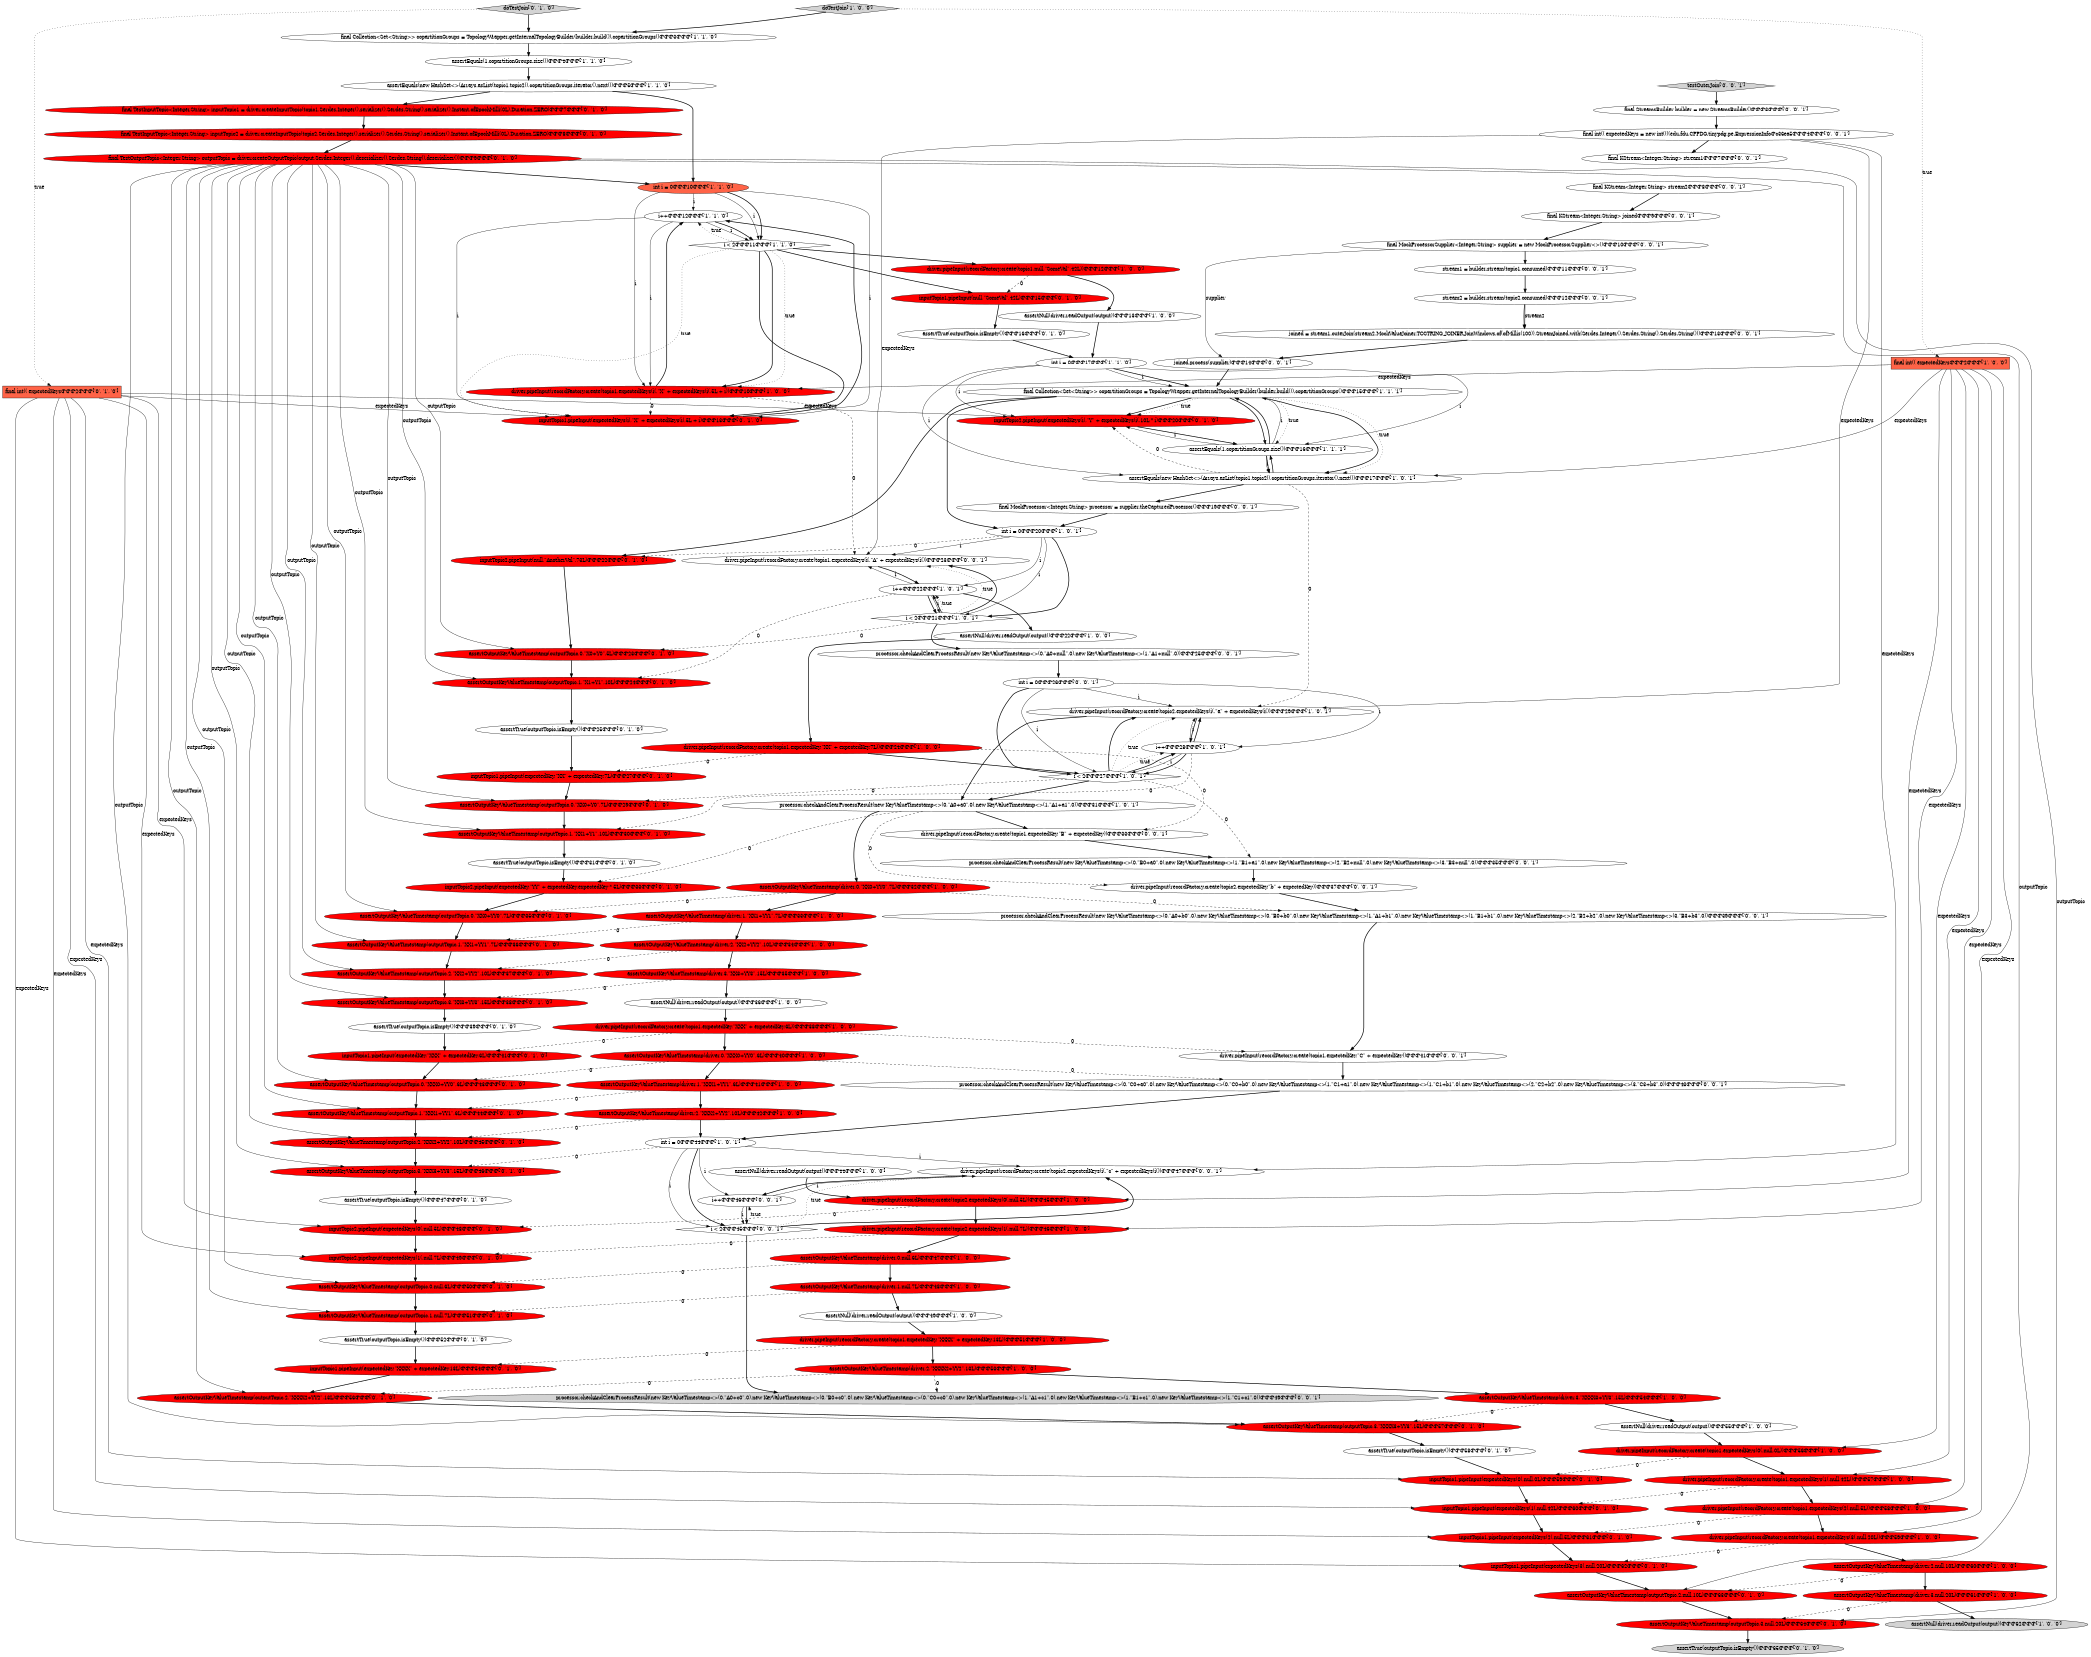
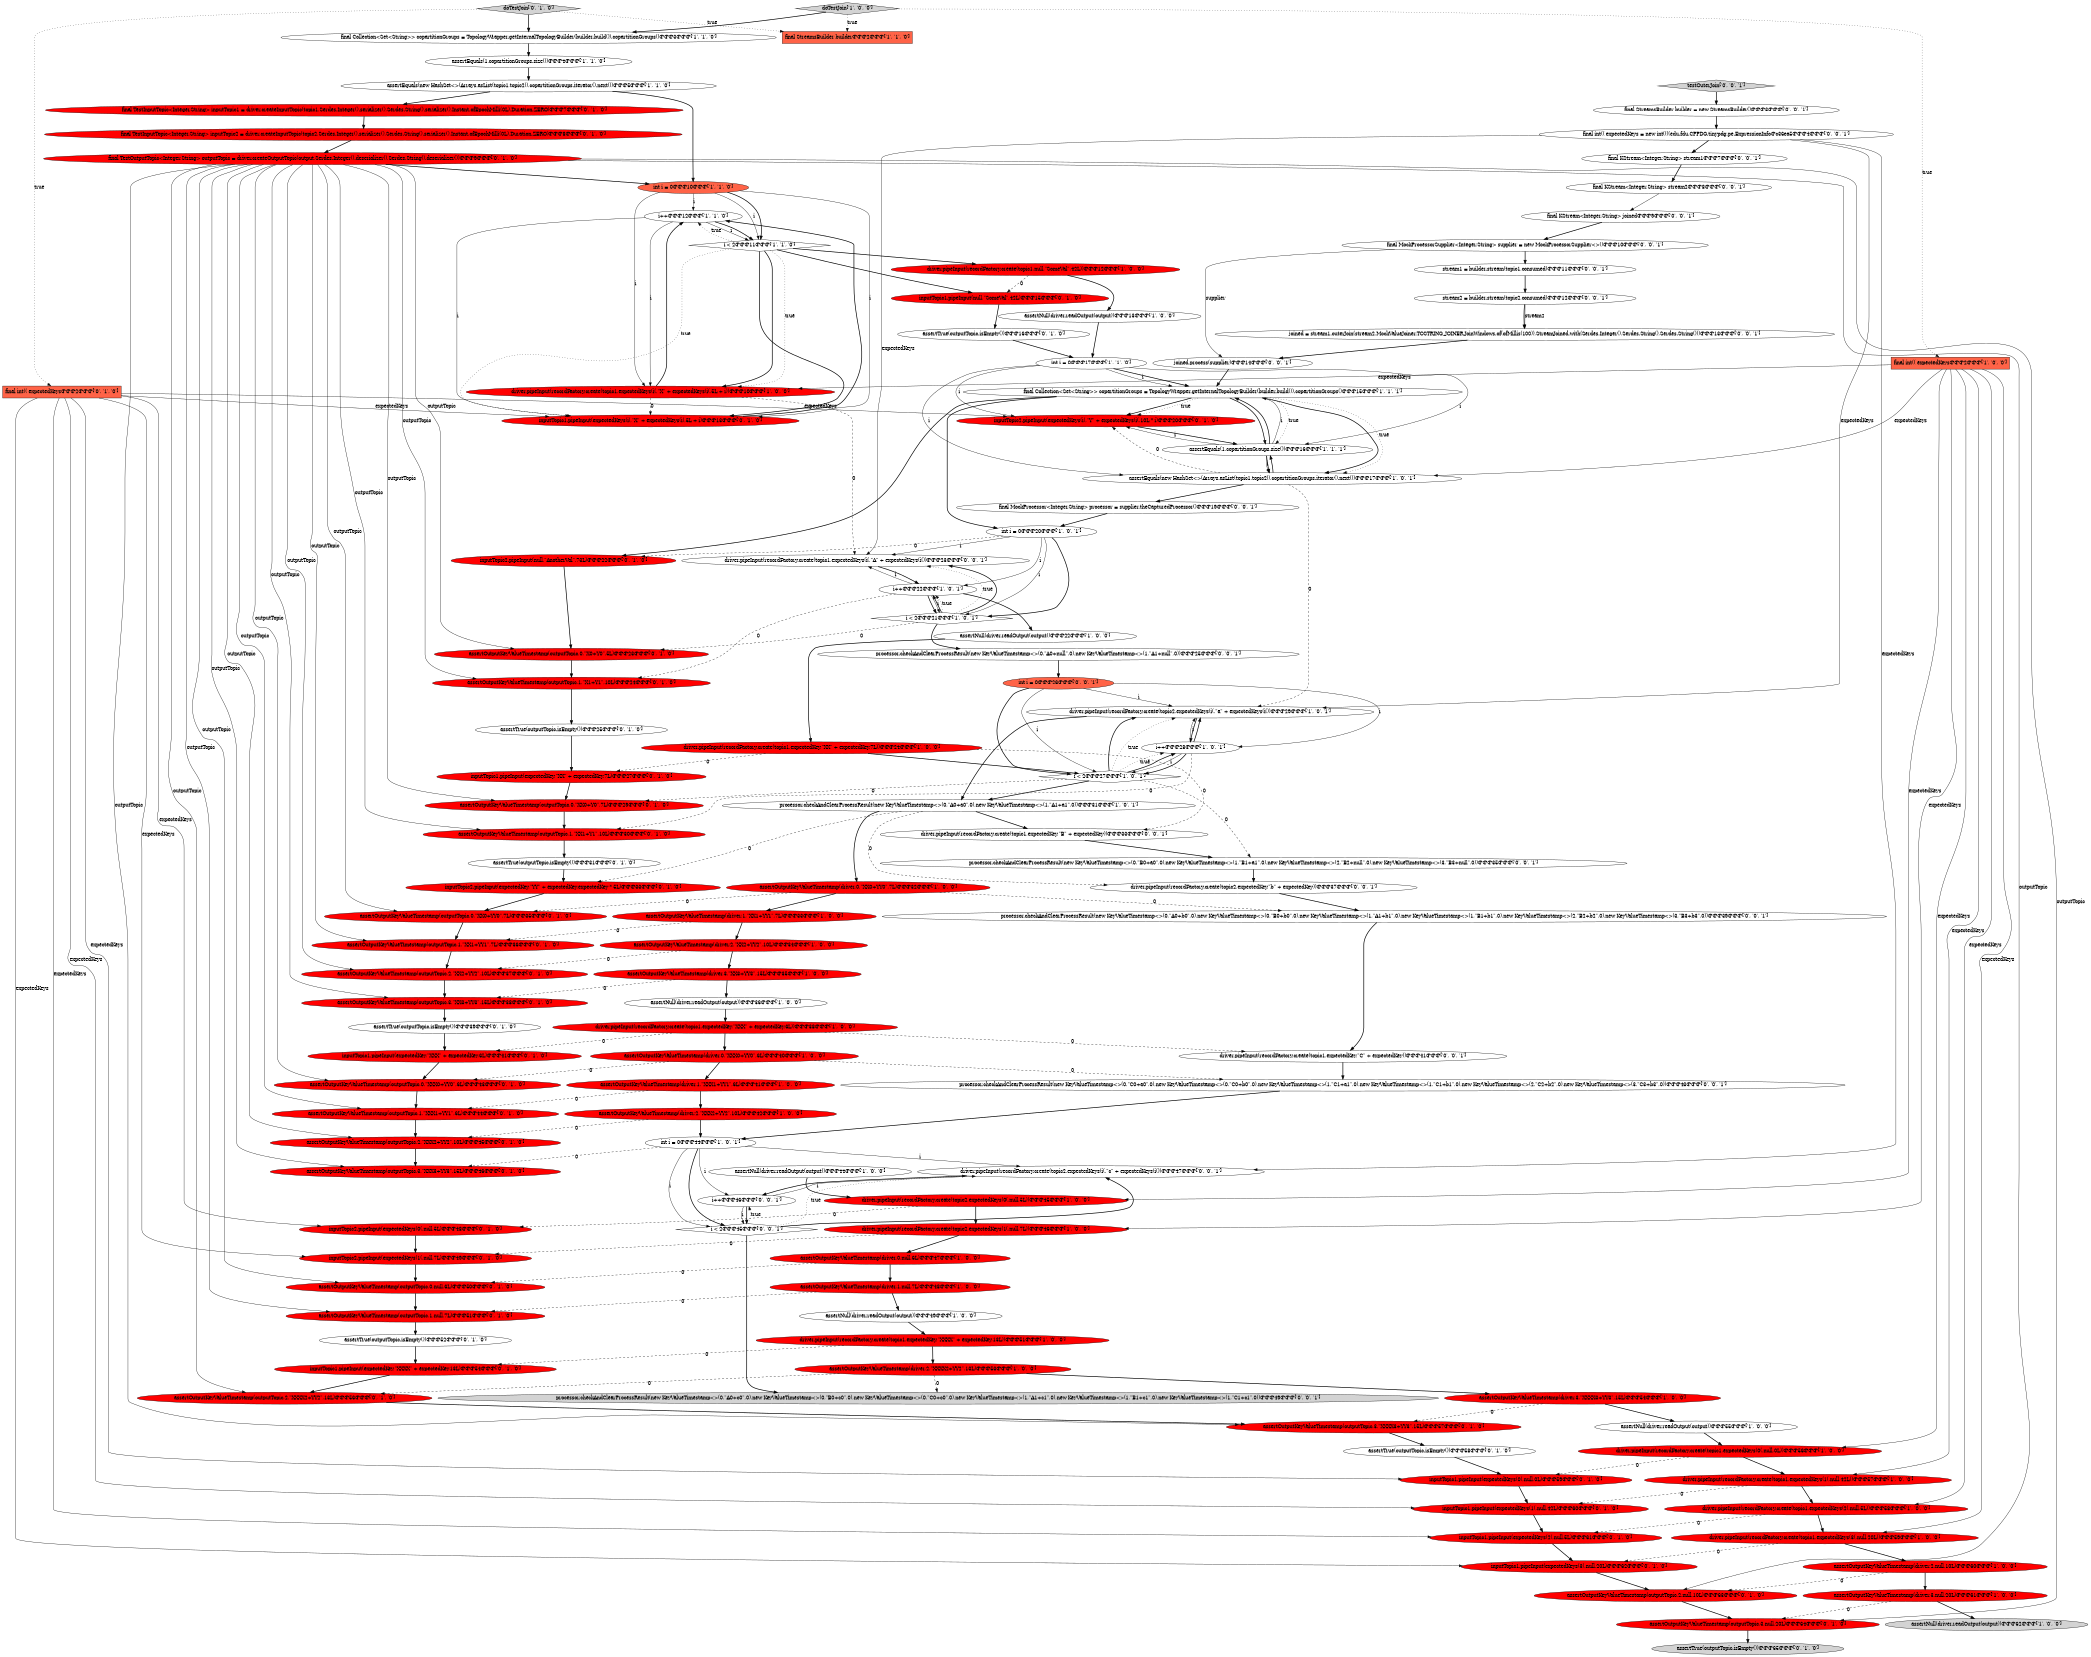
none -> (847, 38)
none -> (1677, 172)
(1646, 201) -> (1646, 201)
(1058, 683) -> (1058, 683)
(415, 1201) -> none
